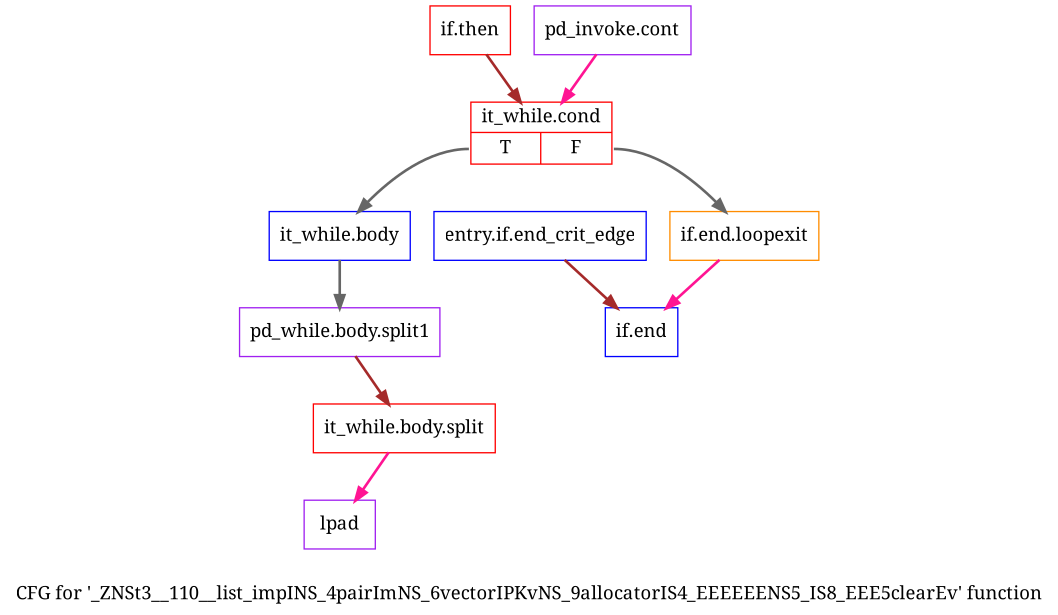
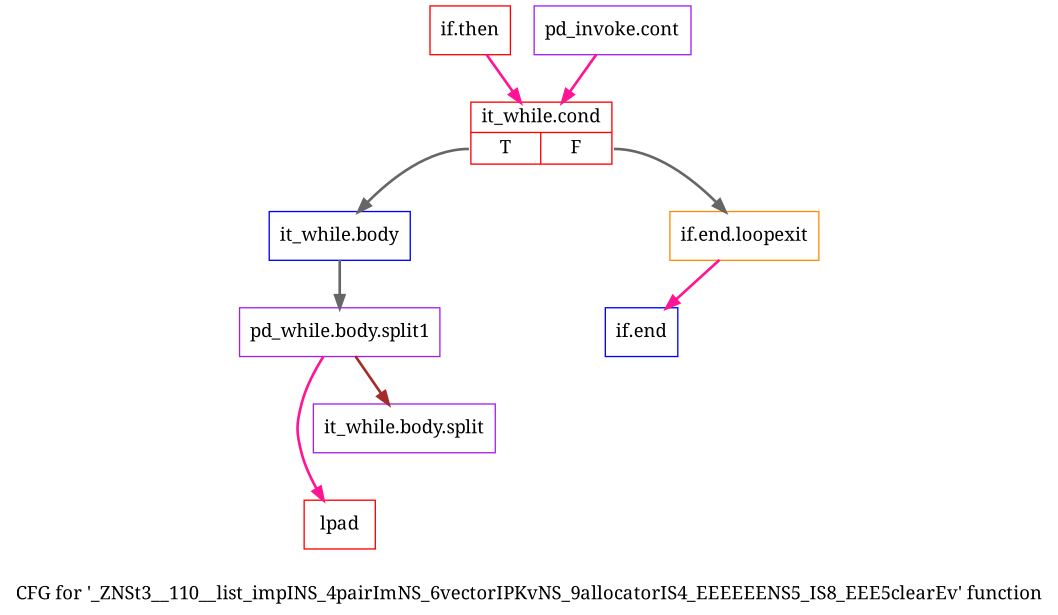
(500, 73) -> (500, 73)
(540, 236) -> none
(404, 428) -> (404, 428)
(376, 471) -> (298, 422)
(340, 525) -> (340, 525)
